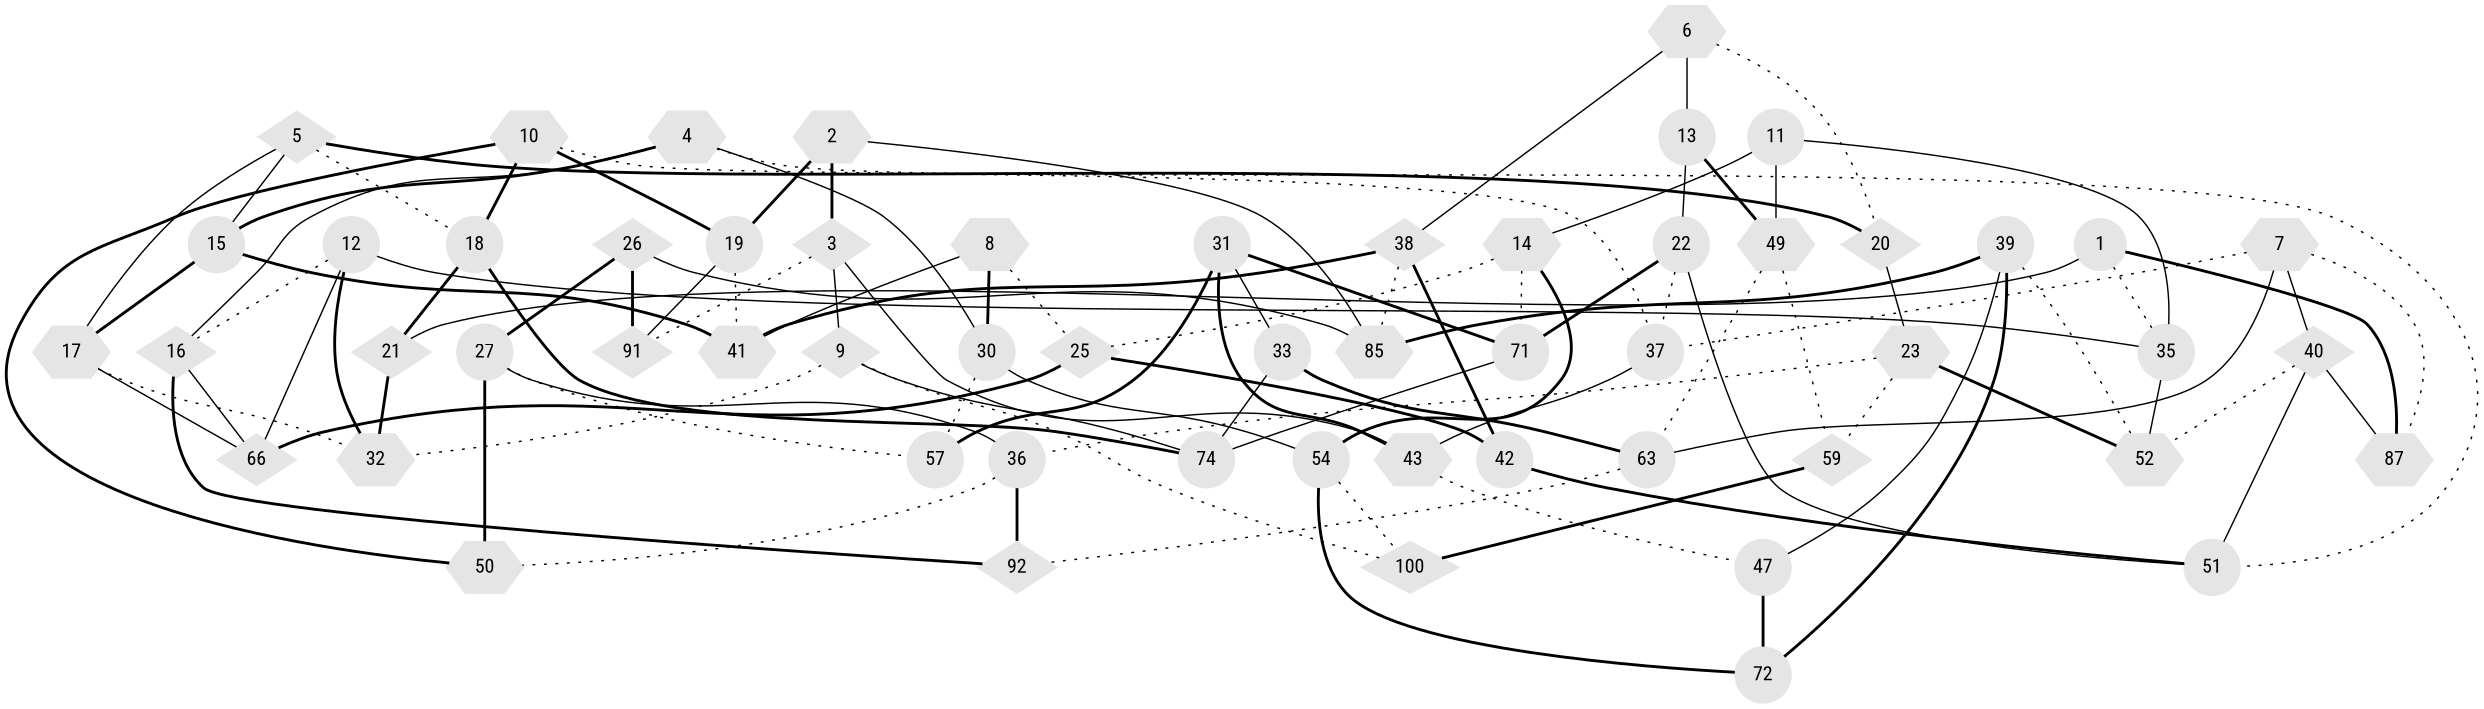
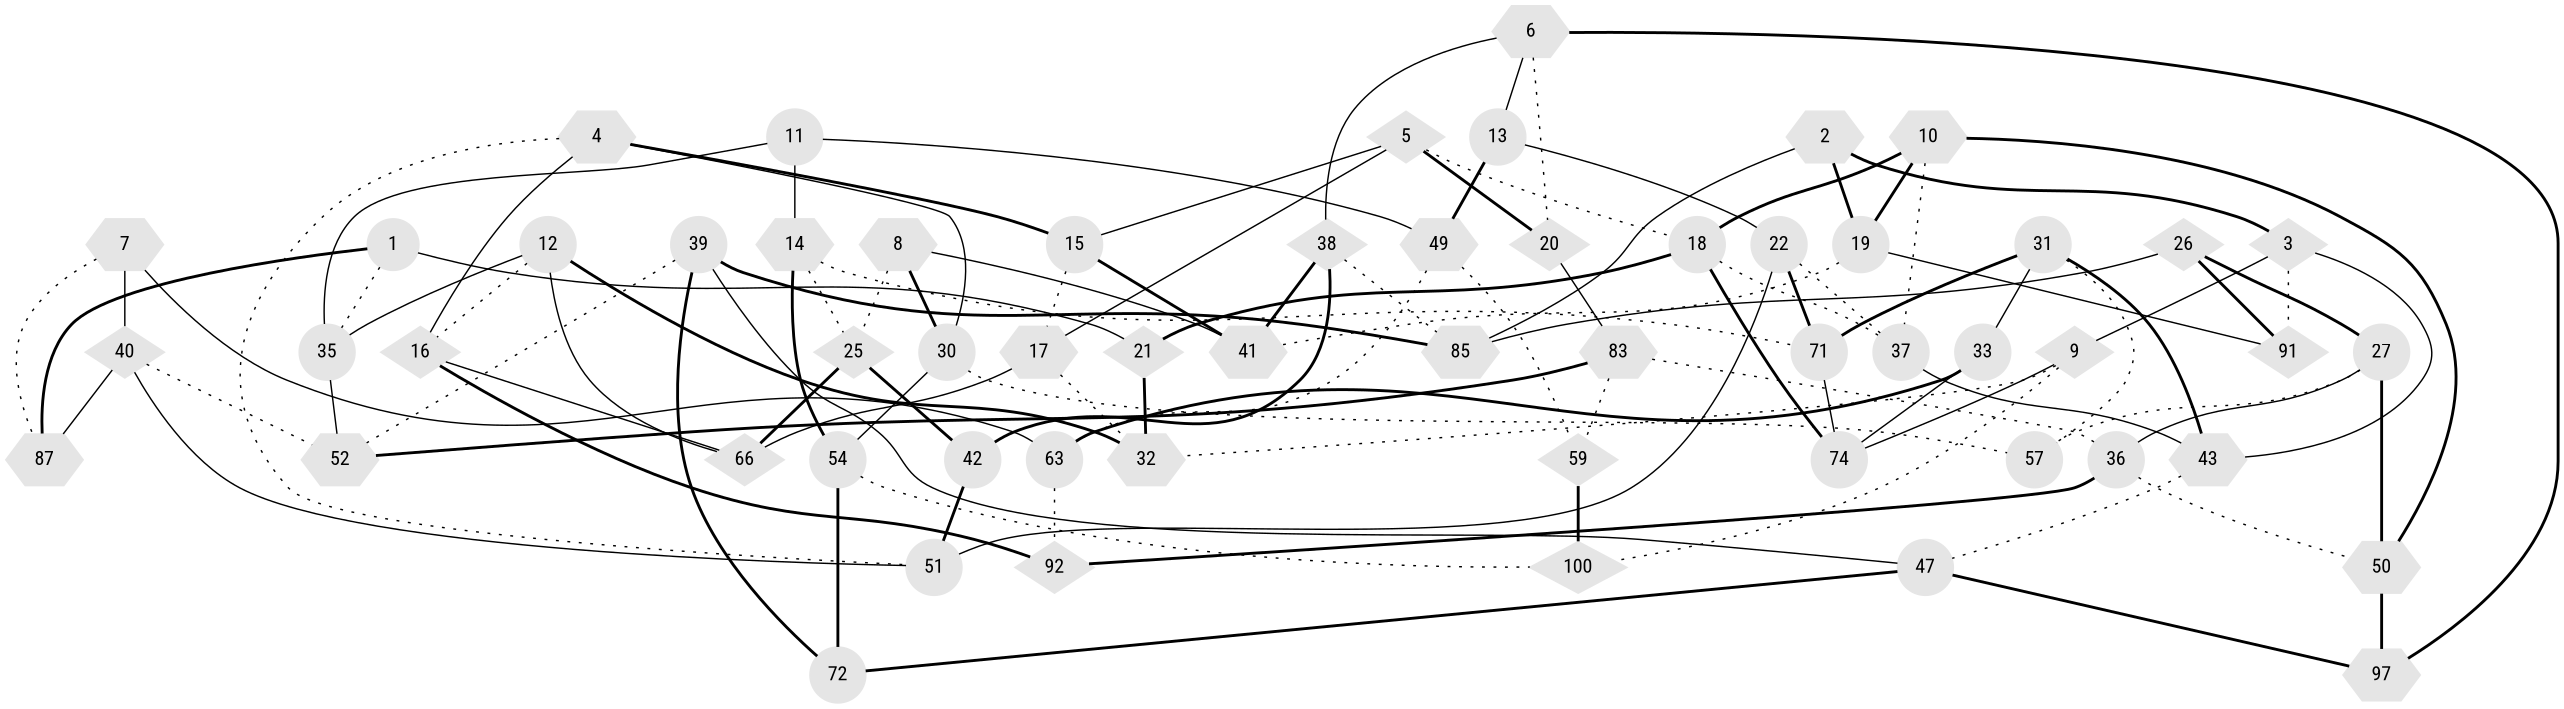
(145, 297) -> (1057, 299)
(1965, 302) -> (1828, 309)
(1911, 352) -> (1618, 352)
(1111, 395) -> (2134, 355)
none -> (2382, 675)
